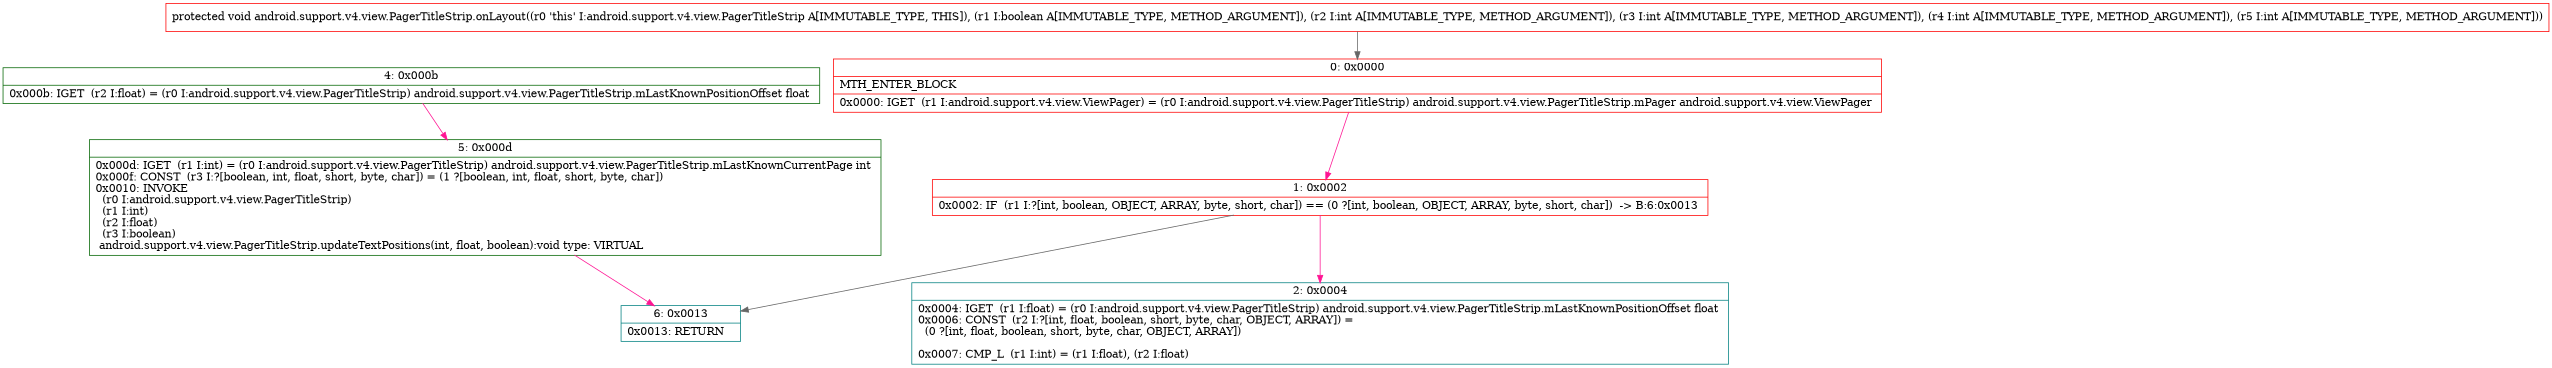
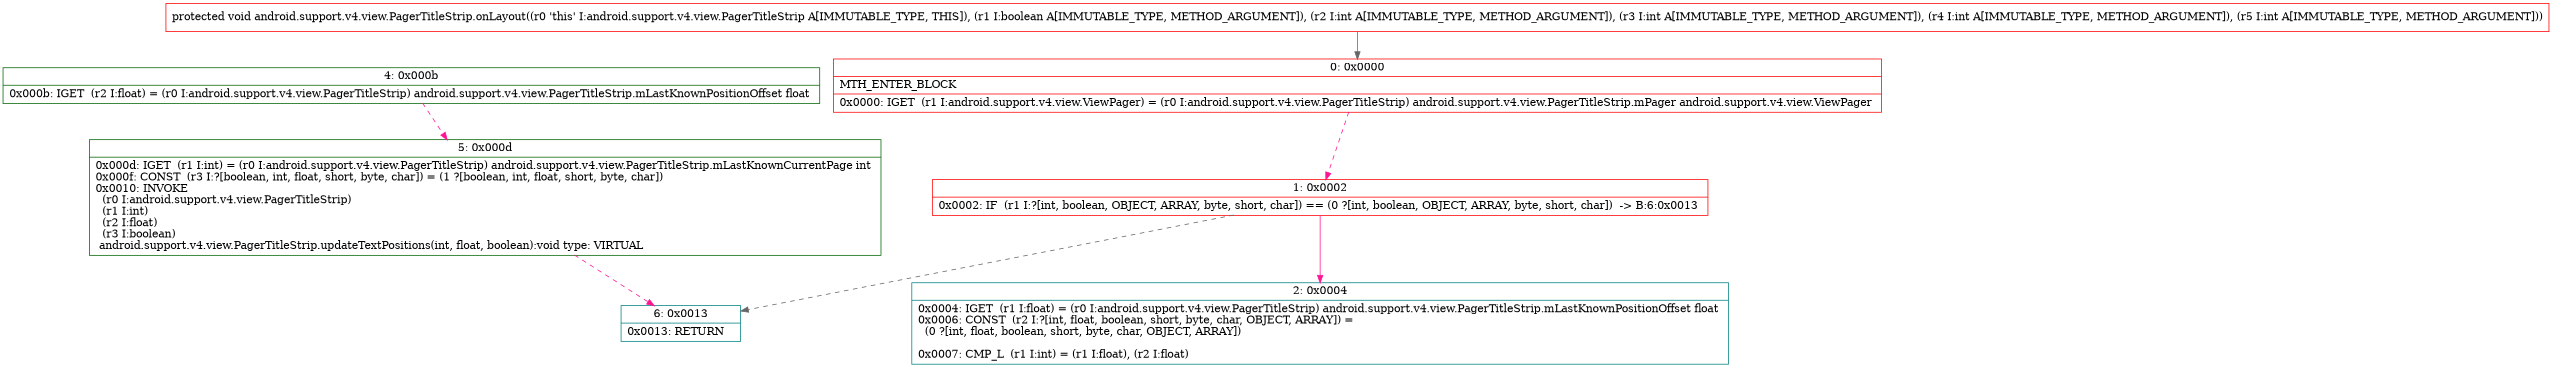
(433, 118) -> (433, 118)
(1339, 142) -> (1339, 142)
(991, 262) -> (991, 262)
(611, 278) -> (611, 278)
